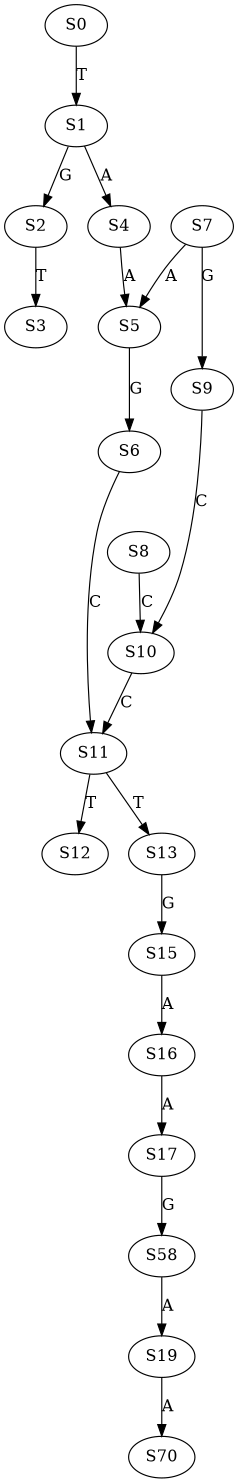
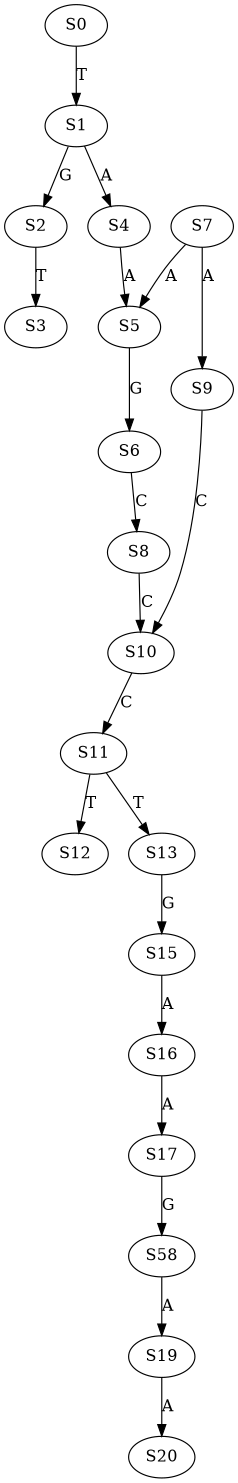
(208, 277) -> (208, 277)
(89, 594) -> (133, 496)
(162, 1457) -> (162, 1457)
